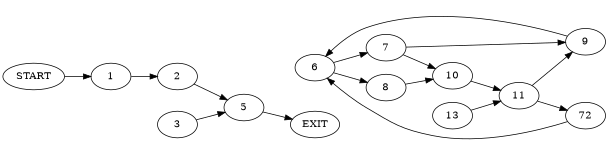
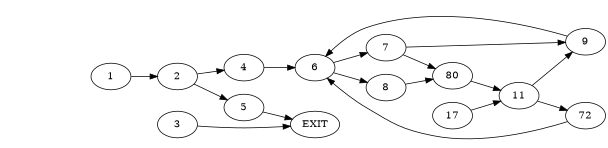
none -> (244, 68)
(34, 76) -> none
(453, 76) -> (453, 76)
(453, 116) -> (453, 116)
(207, 117) -> (240, 128)
